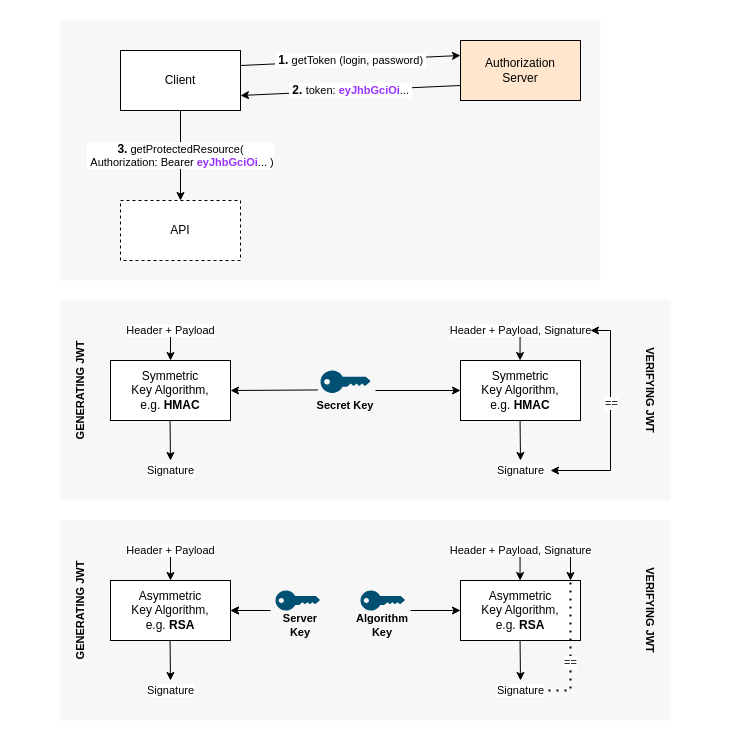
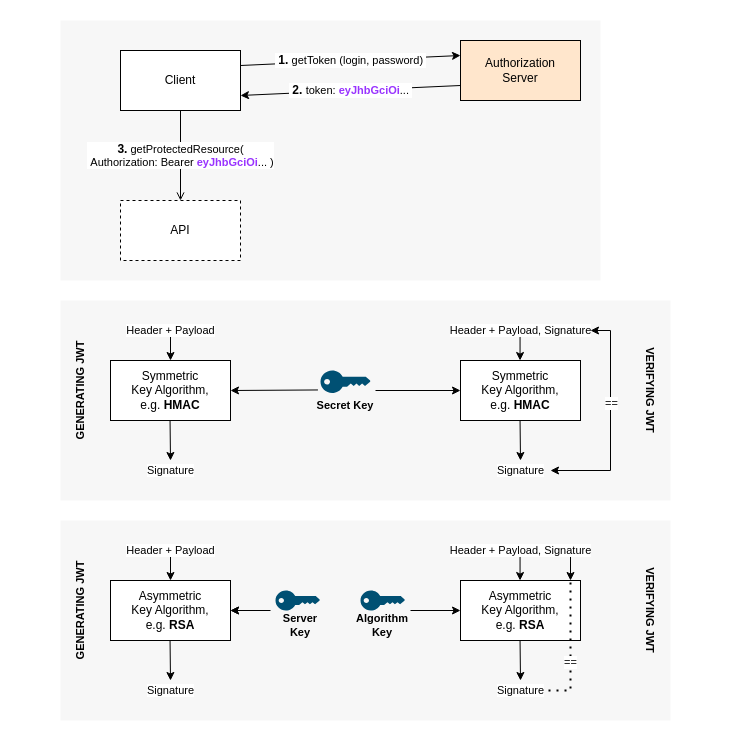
(181, 192) -> (181, 194)
